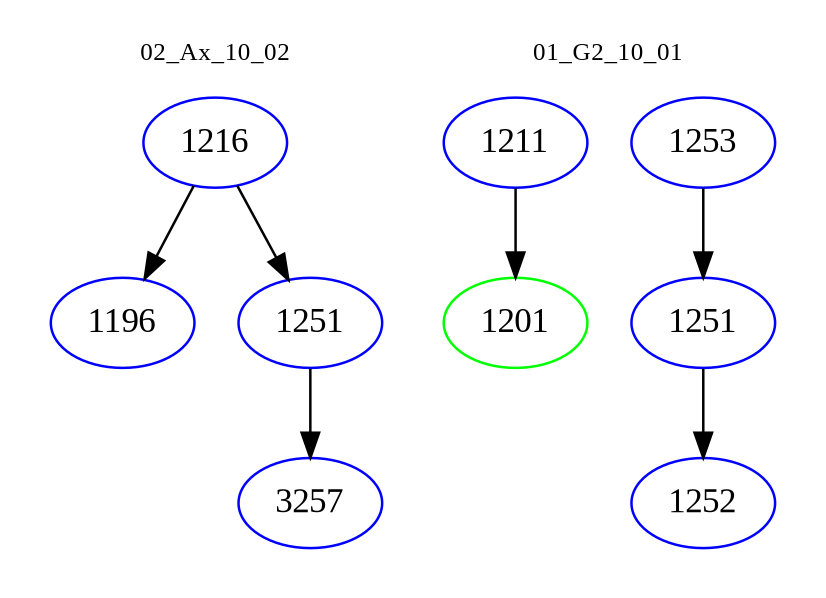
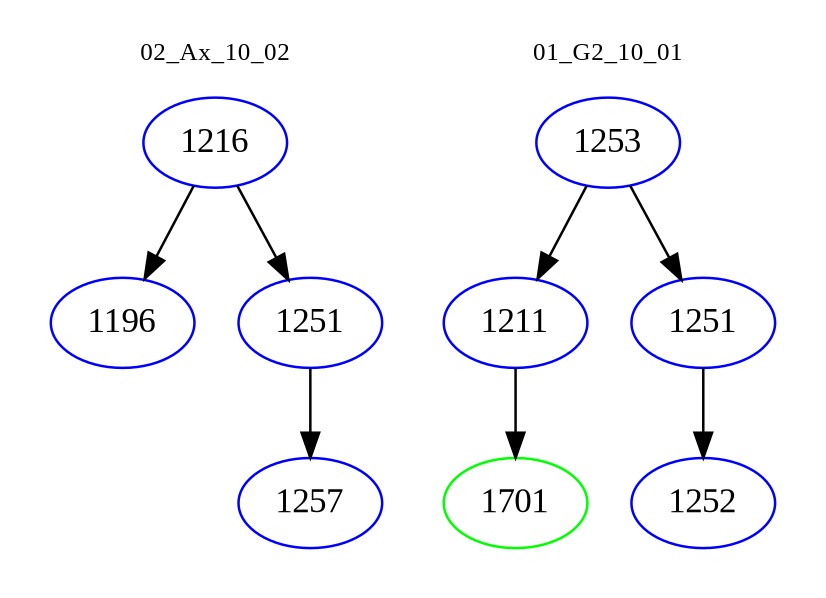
none -> (568, 221)
(516, 323) -> (516, 503)
(310, 503) -> (310, 503)
